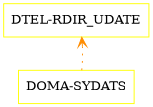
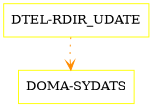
(82, 58) -> (70, 49)
